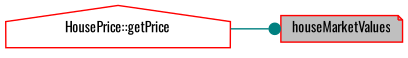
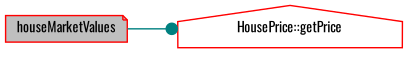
(250, 29) -> (147, 29)
